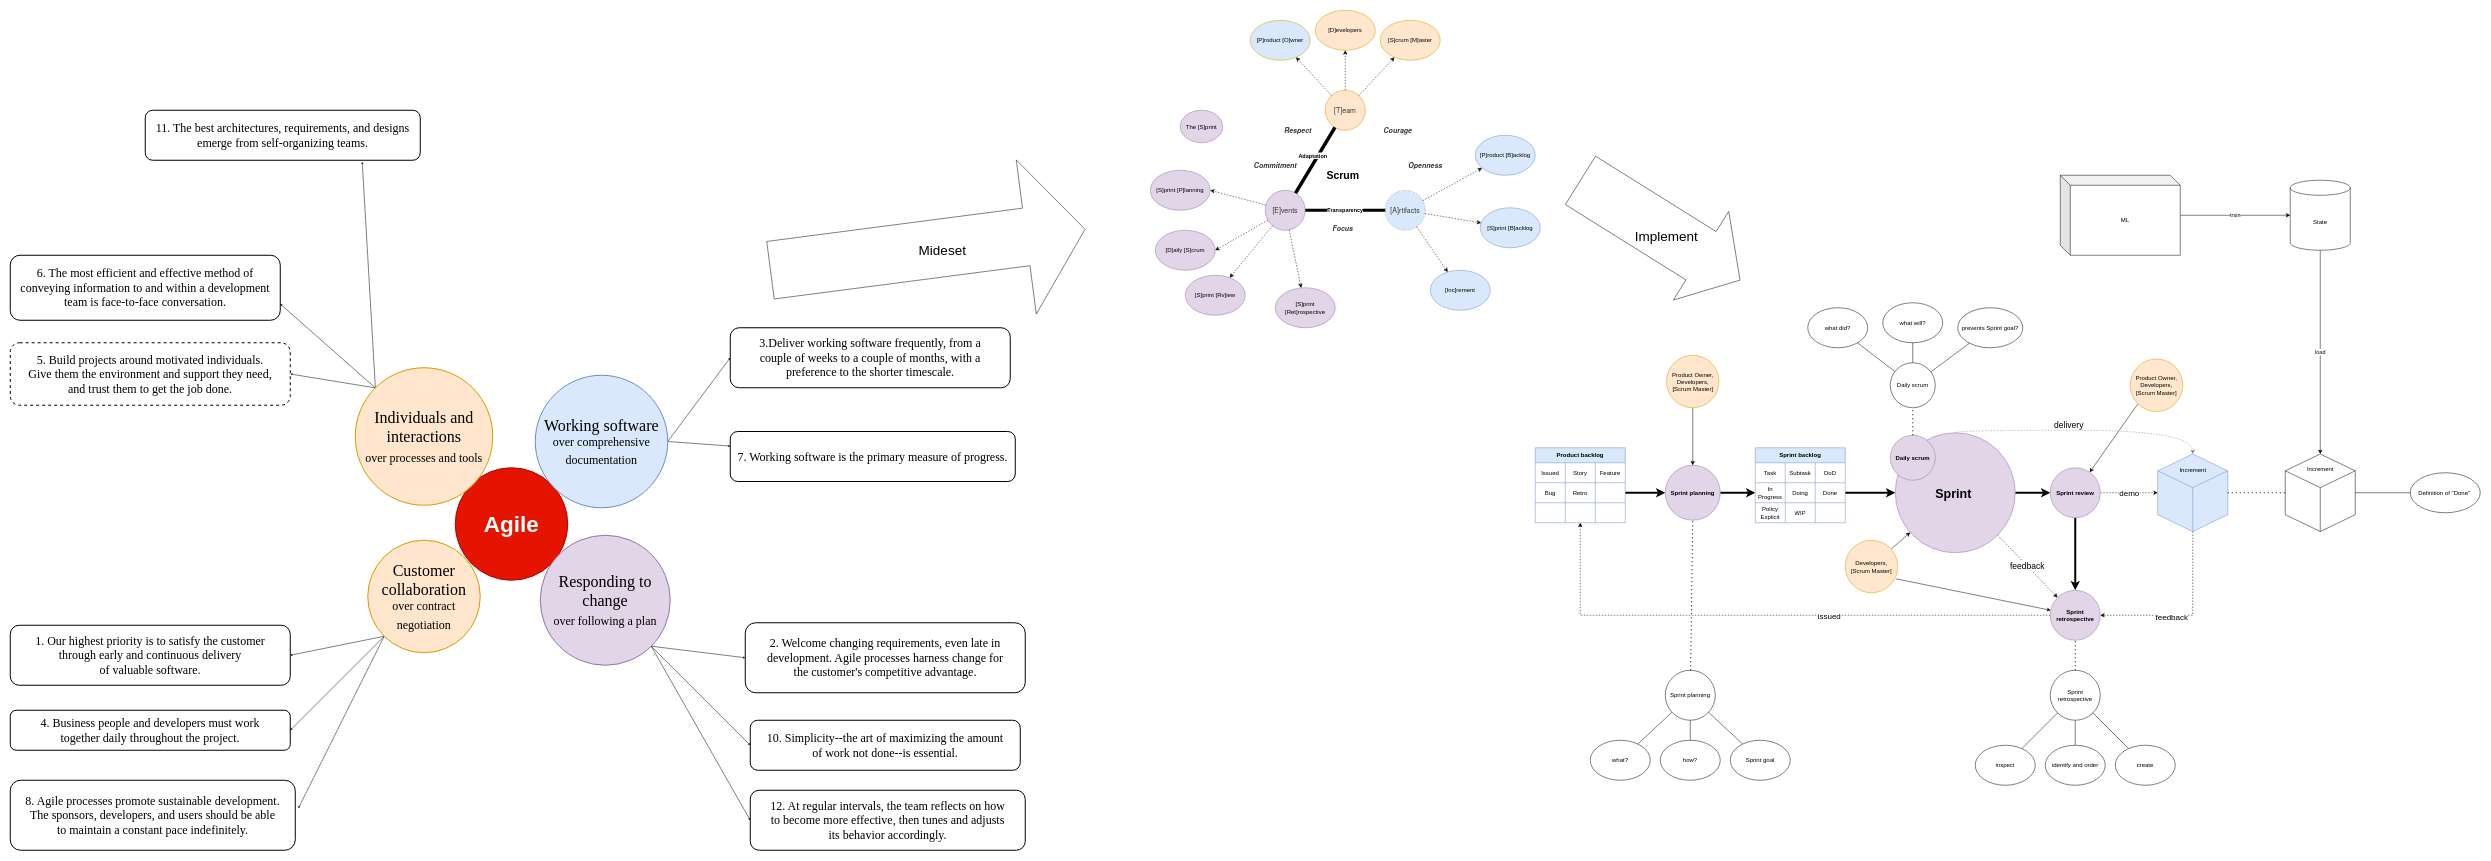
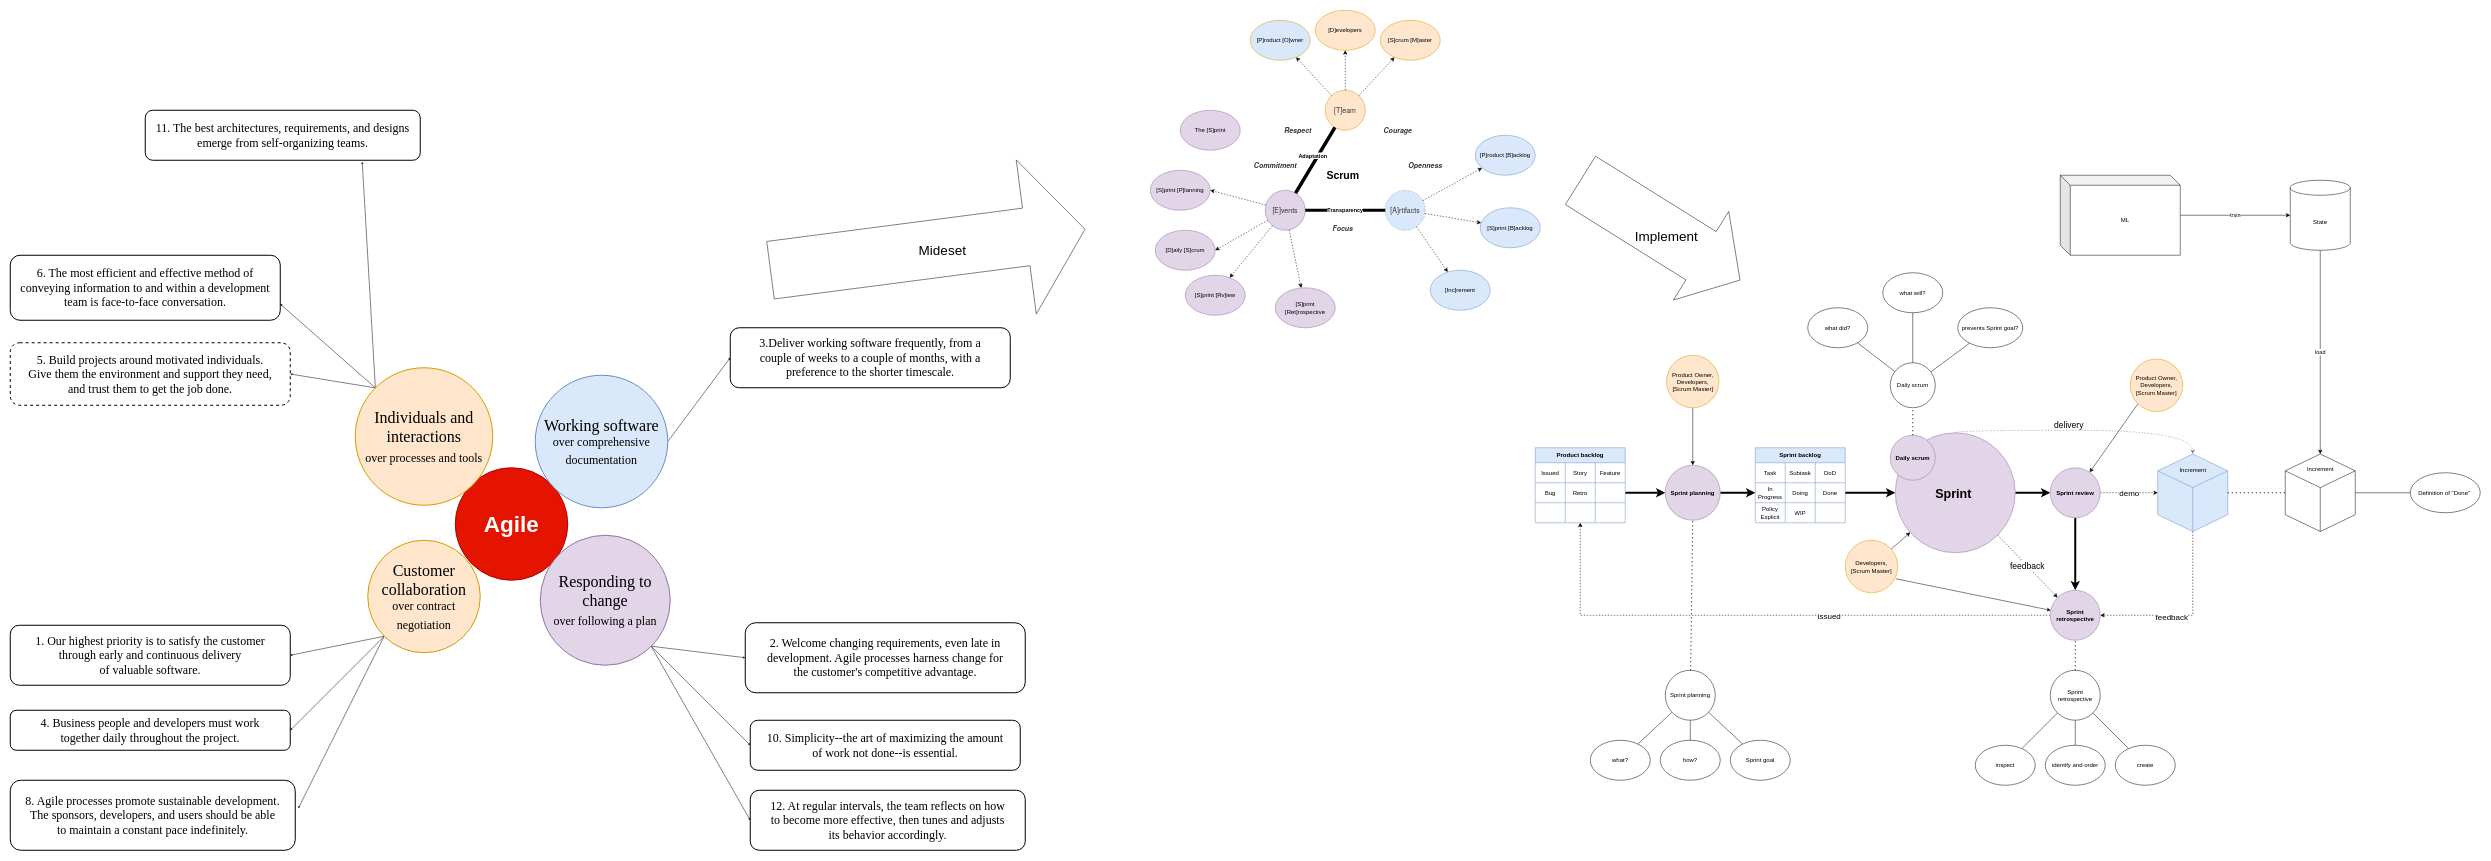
(1202, 127) -> (1210, 130)
(1913, 323) -> (1913, 293)
(698, 444) -> none
(873, 457) -> none
